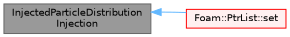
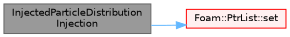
(174, 12) -> (164, 25)
